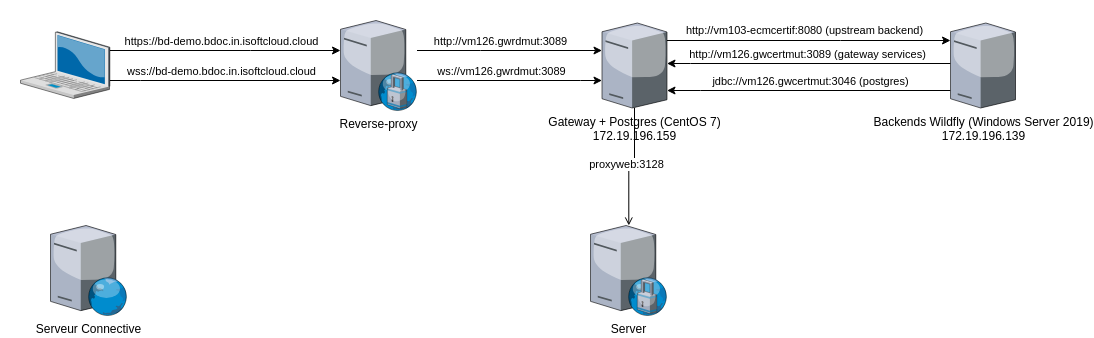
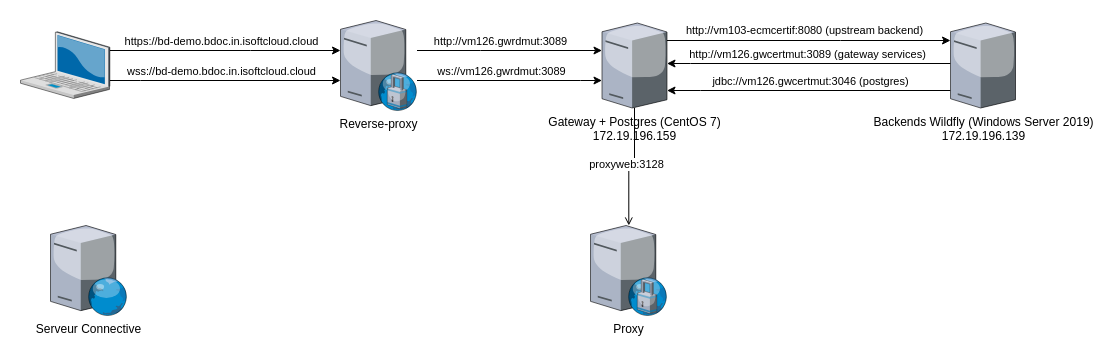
(629, 330) -> (629, 330)
